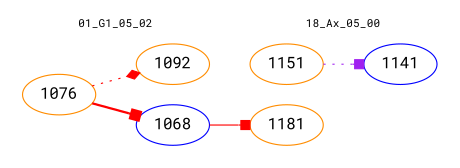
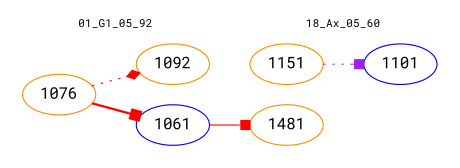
(116, 24) -> (116, 24)
(344, 24) -> (344, 24)
(400, 64) -> (400, 64)
(173, 125) -> (173, 125)
(287, 125) -> (287, 125)
